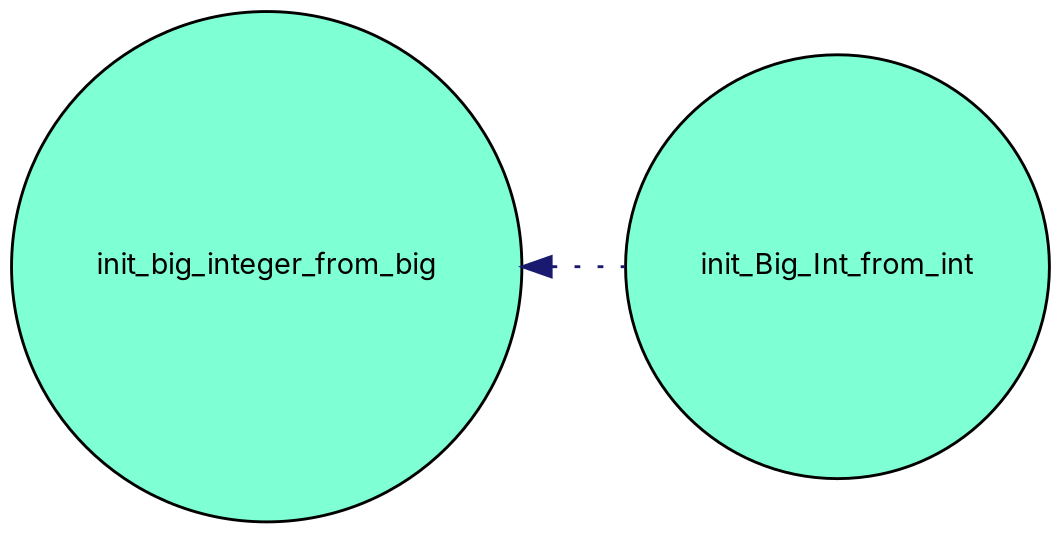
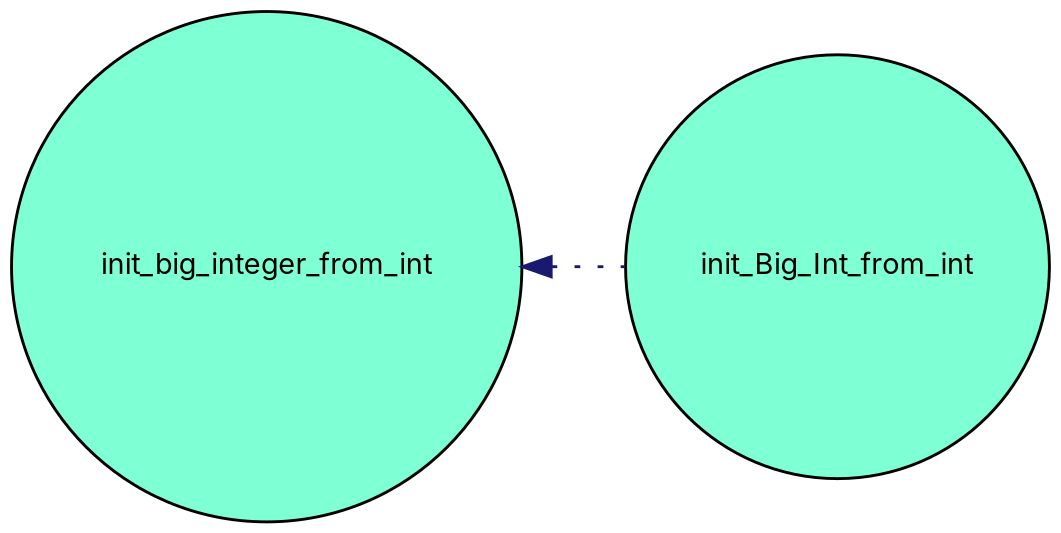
(267, 267) -> (267, 267)
